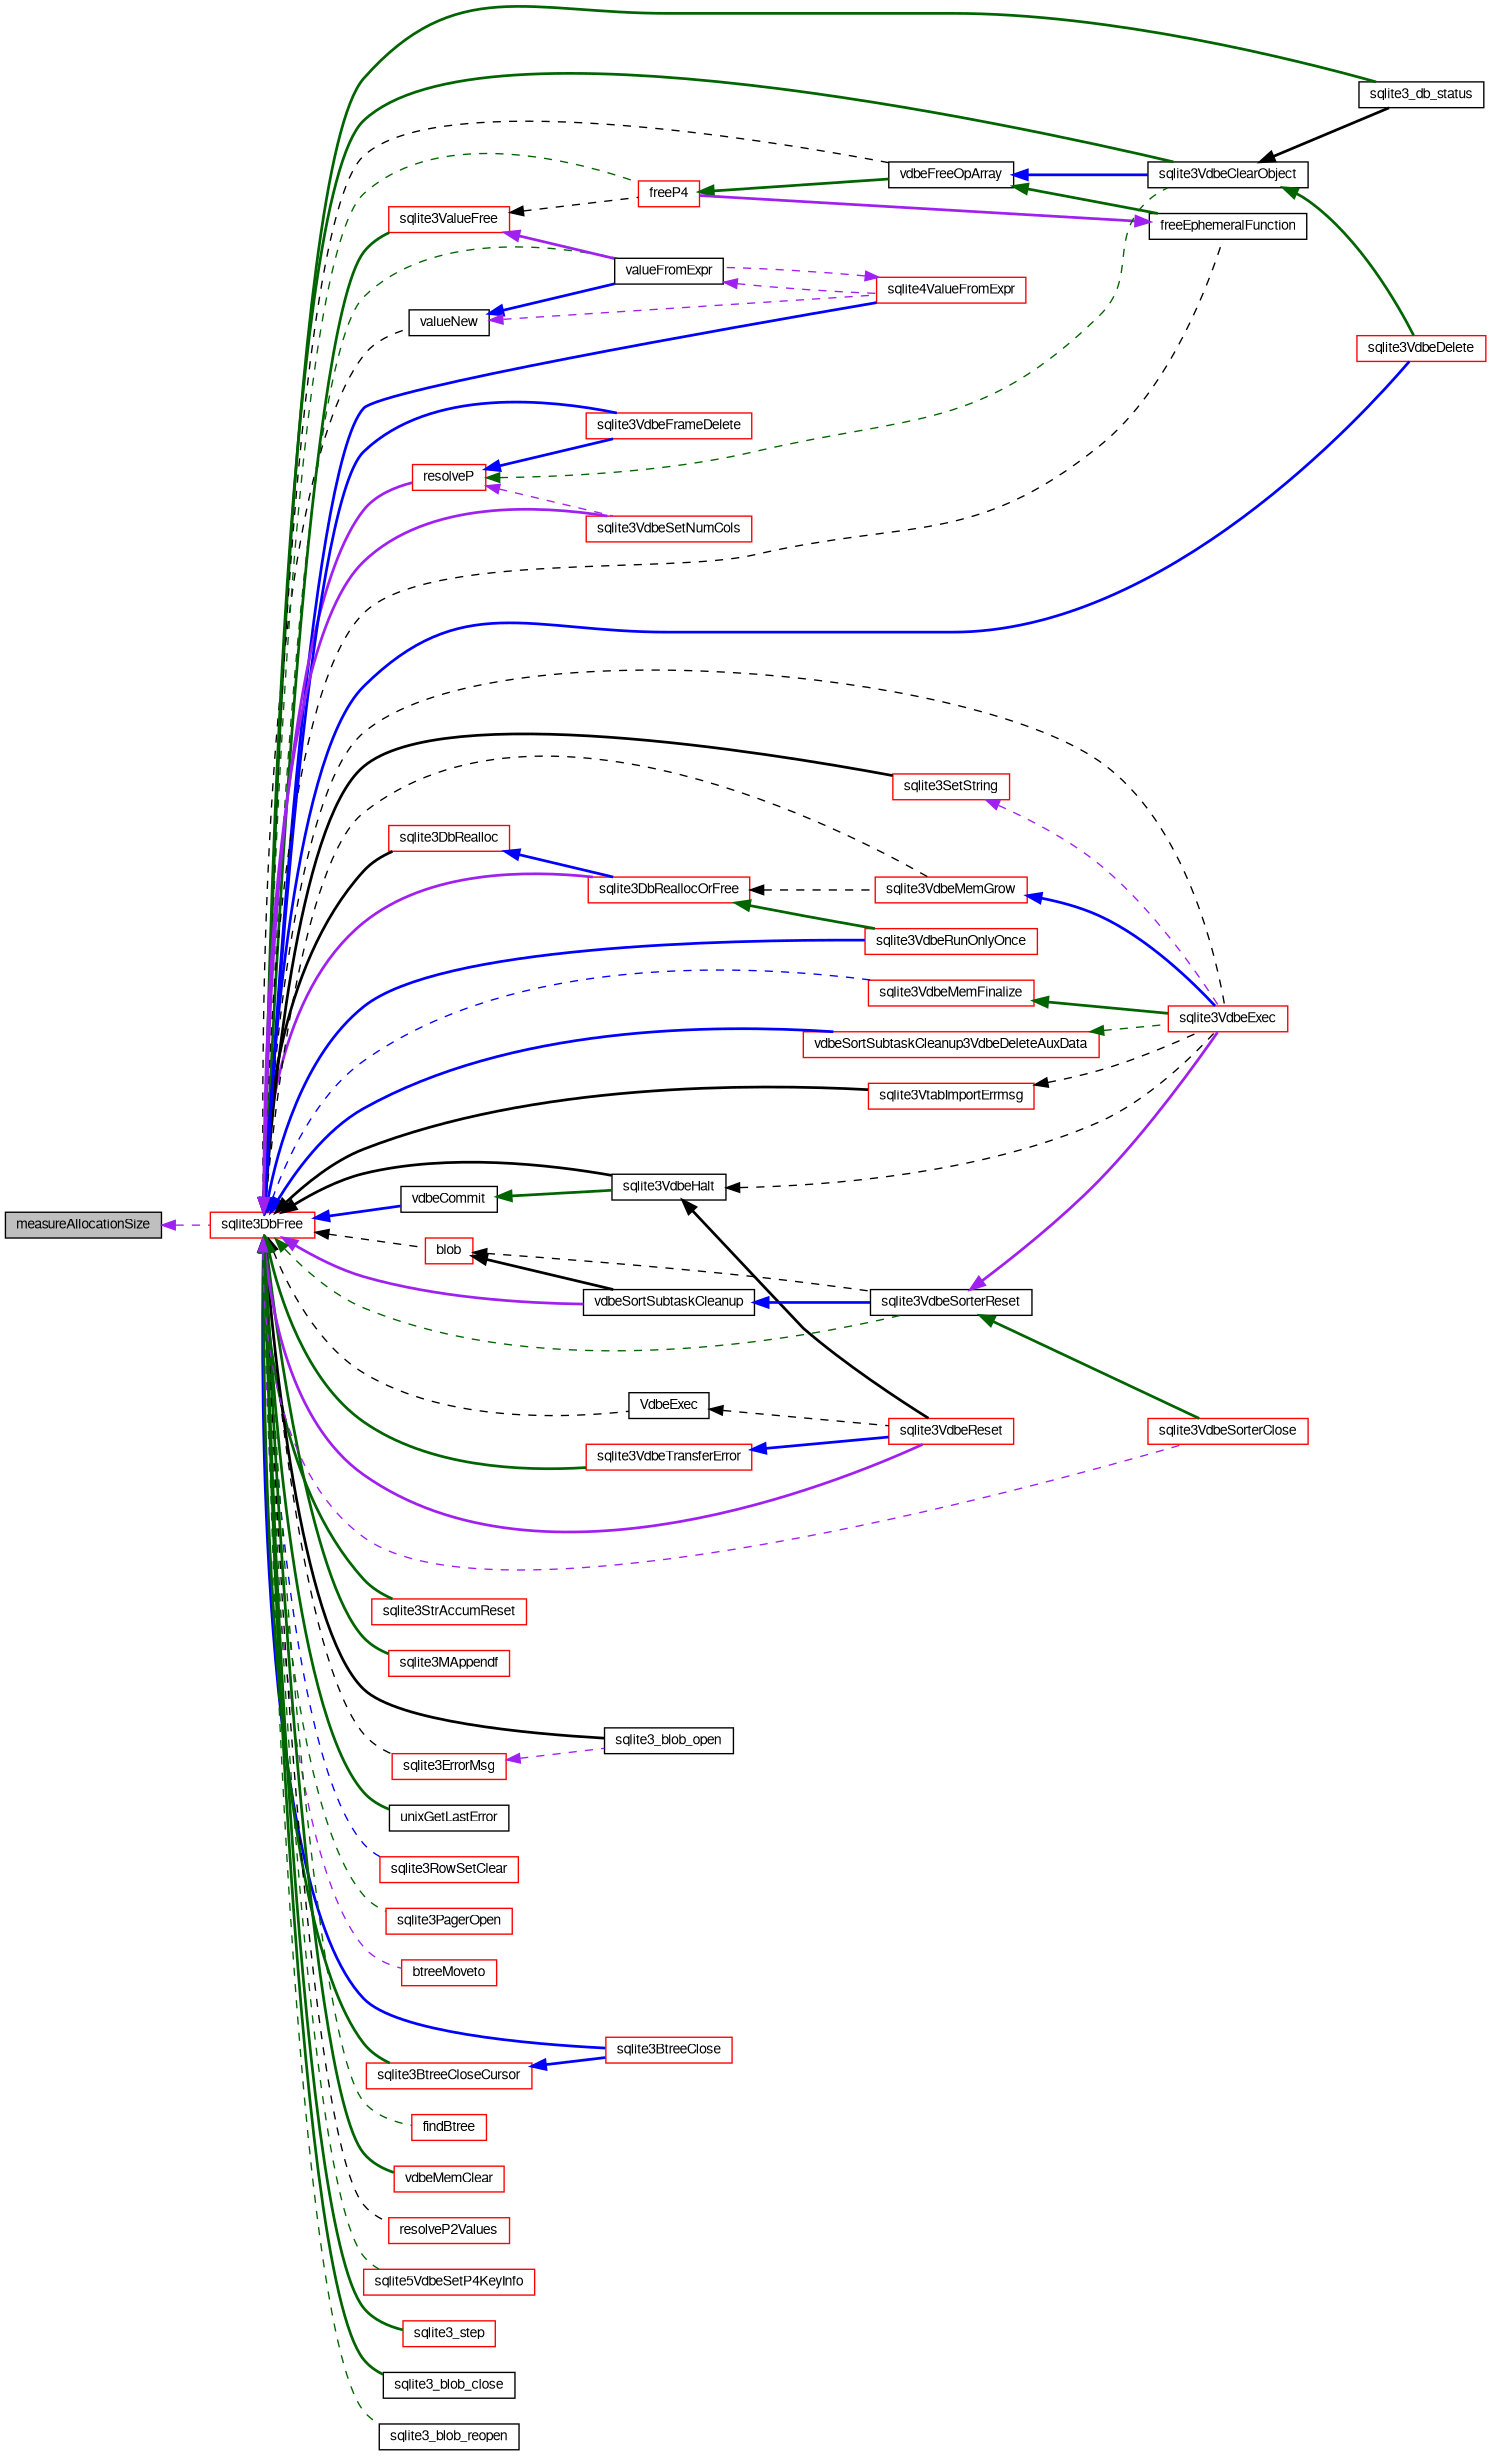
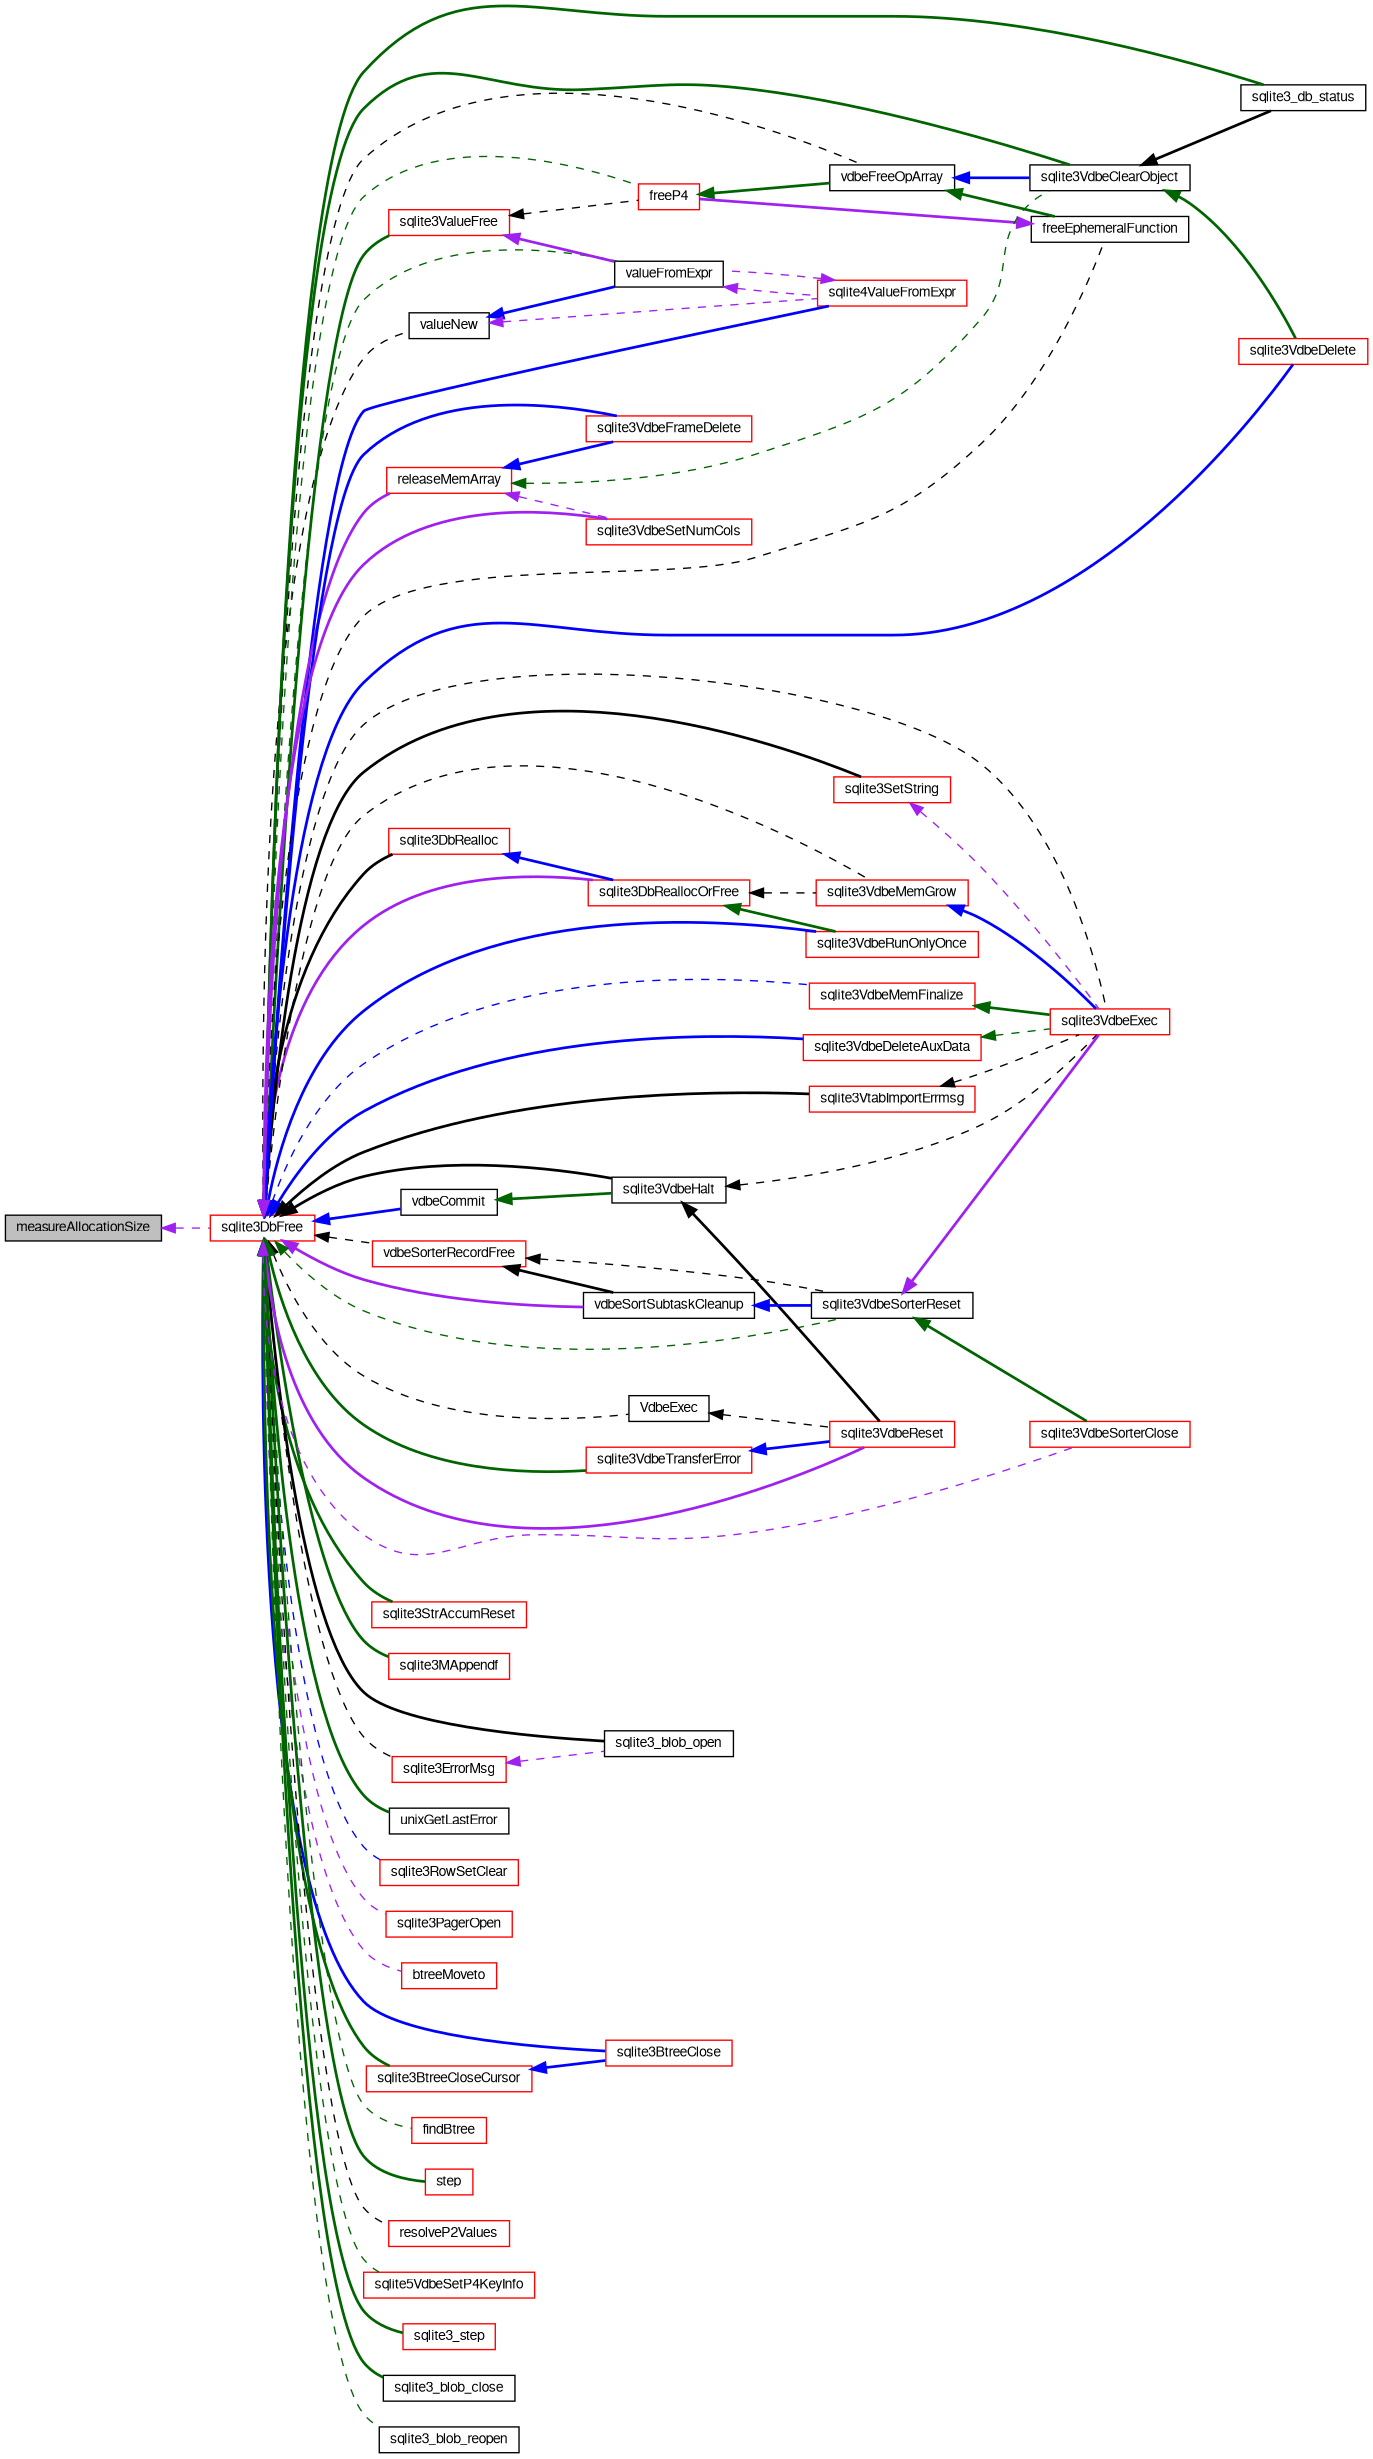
(449, 478) -> (449, 480)
(951, 1045) -> (892, 1048)
(449, 1251) -> (449, 1254)
(311, 1763) -> (311, 1766)
(449, 2179) -> (449, 2182)
